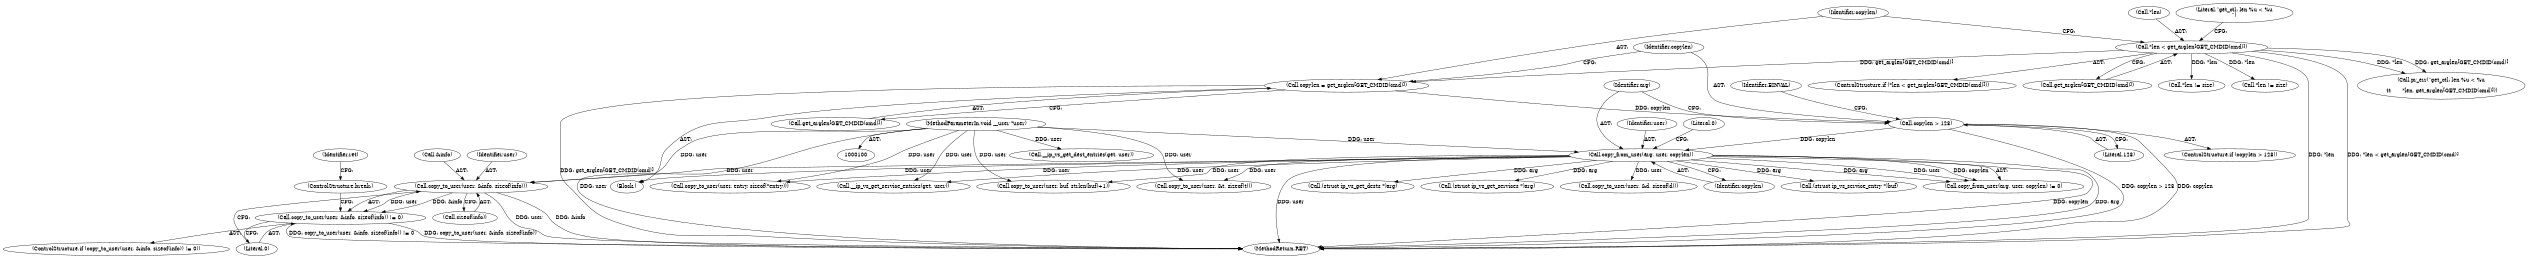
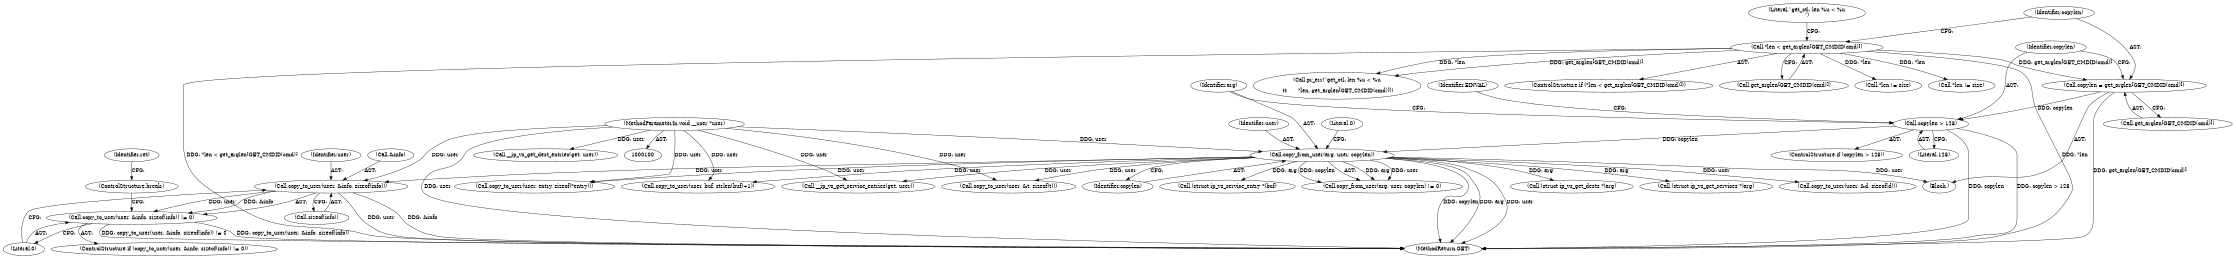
(2149, 13) -> none
(1281, 249) -> (1443, 249)
